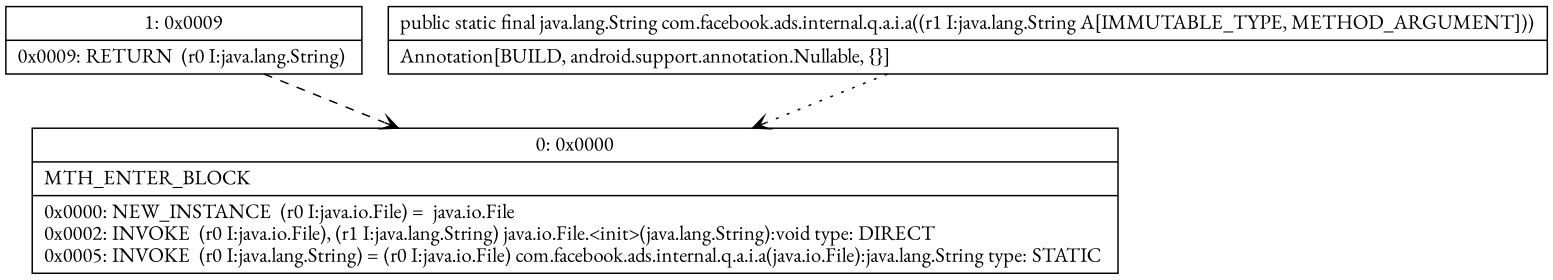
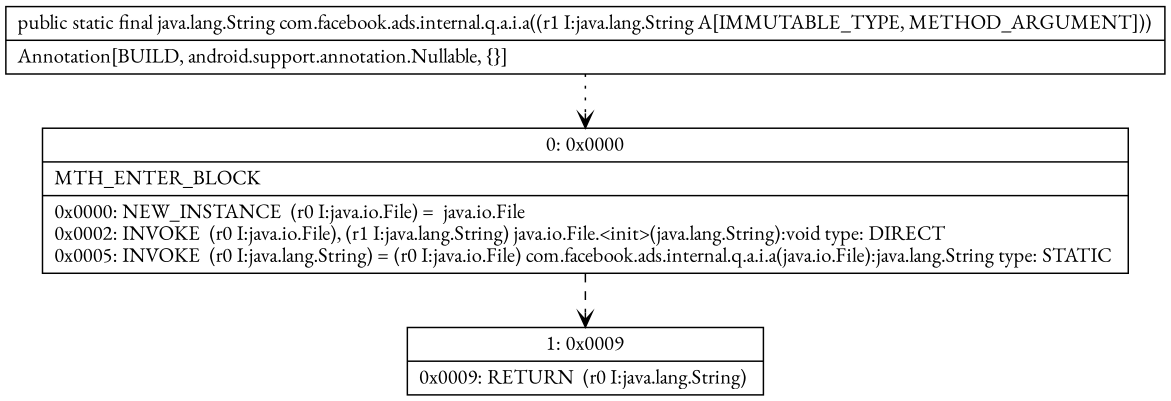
(324, 98) -> (585, 293)
